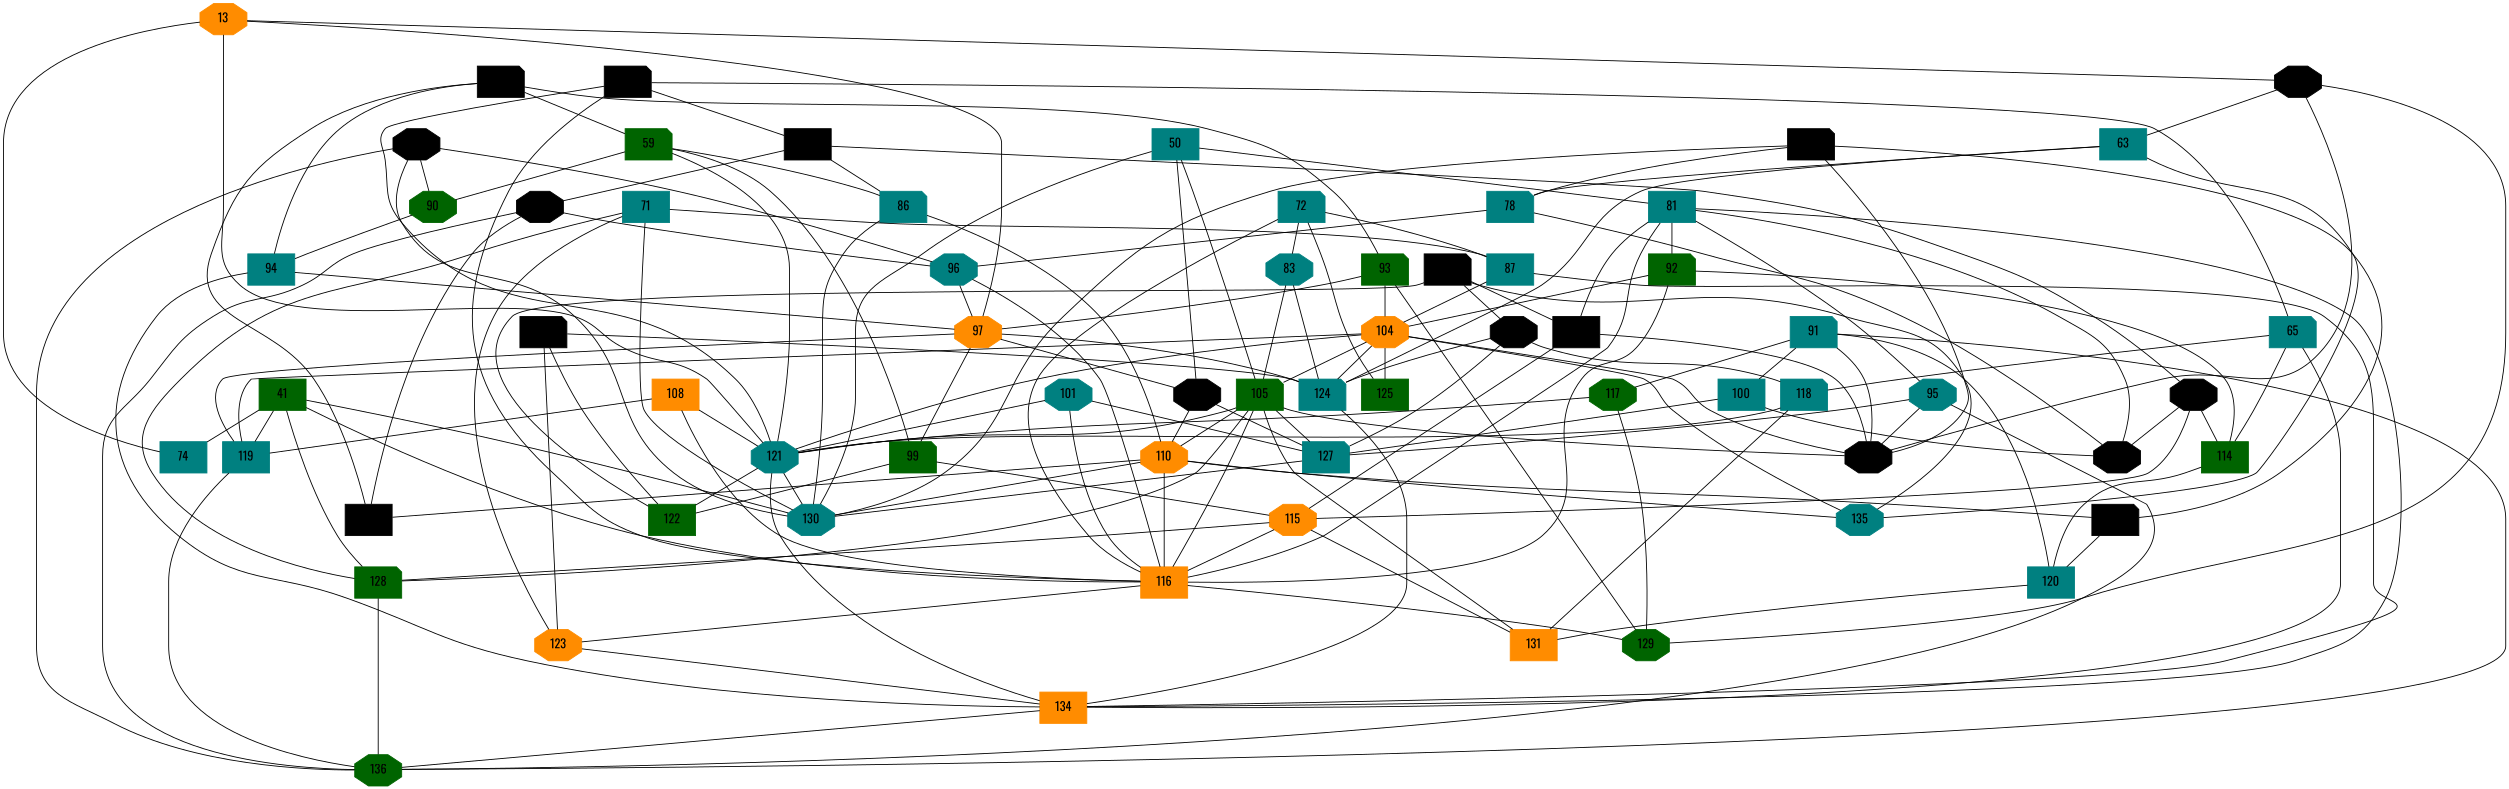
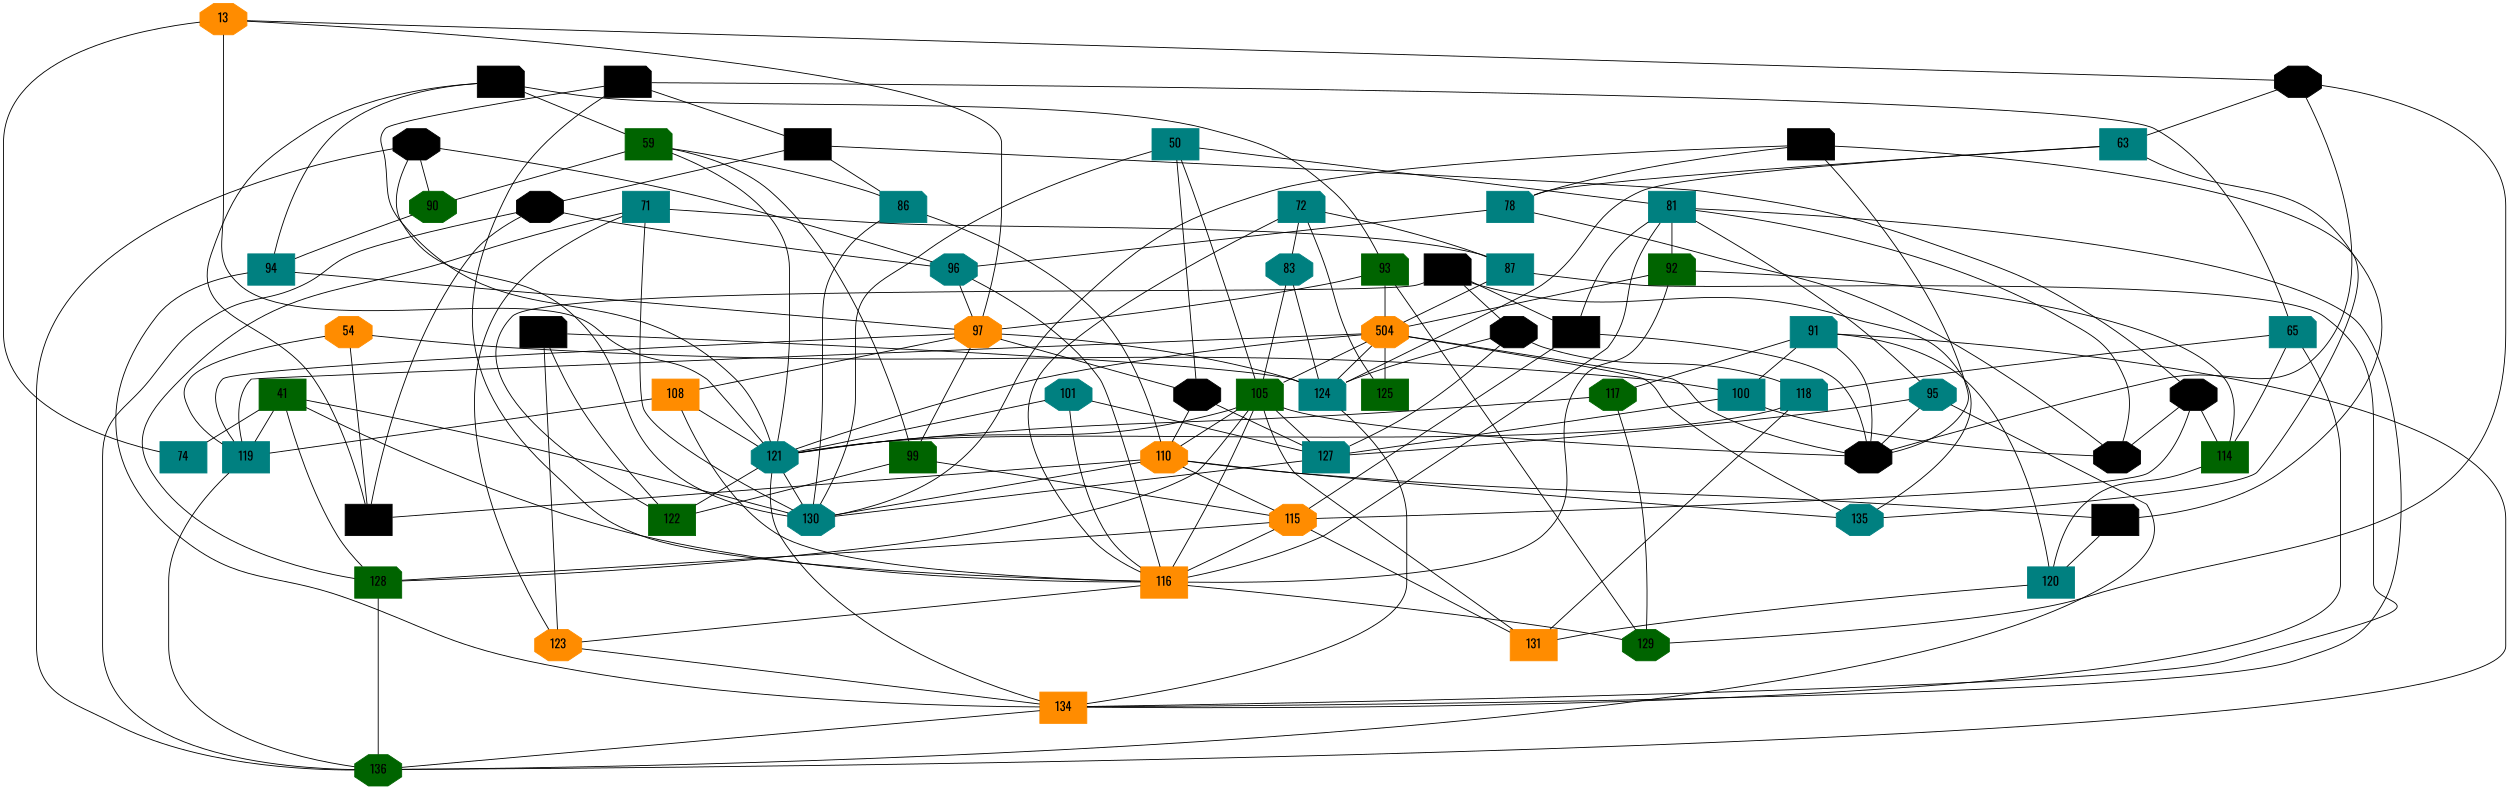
none -> (349, 332)
(1385, 332) -> (1385, 332)
none -> (814, 366)
(1164, 520) -> (1229, 489)
